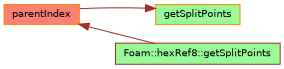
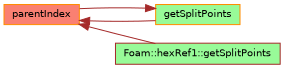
none -> (123, 21)
(198, 54) -> (198, 54)
